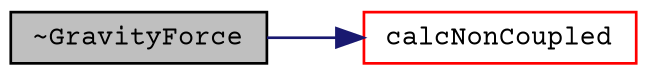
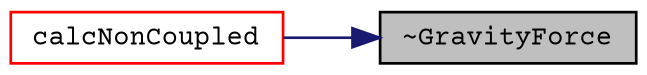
(302, 38) -> (318, 38)
